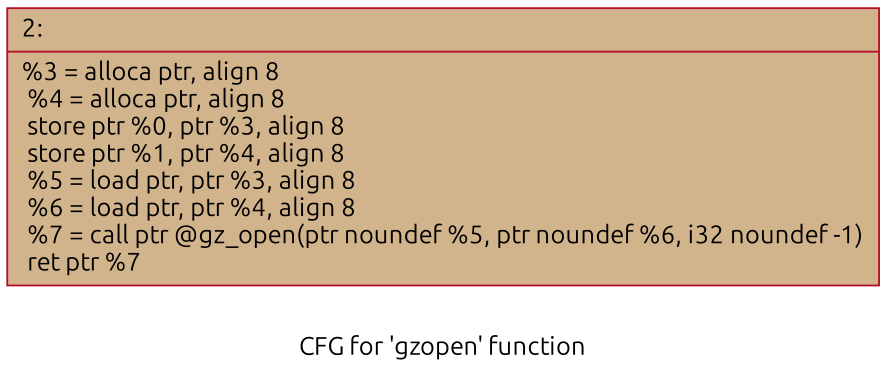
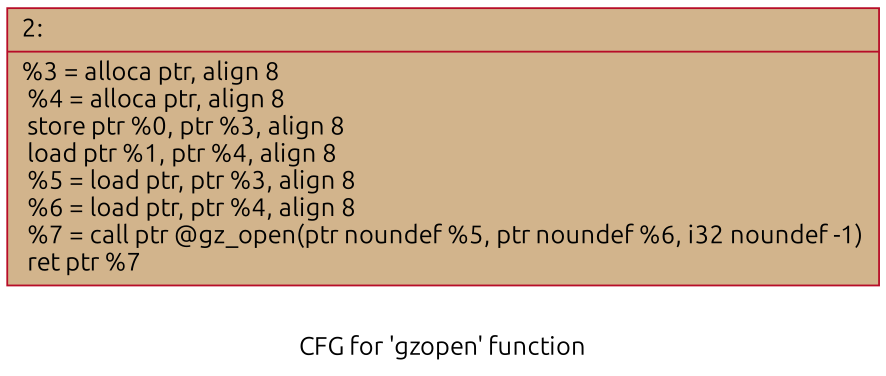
(184, 154) -> (180, 154)
